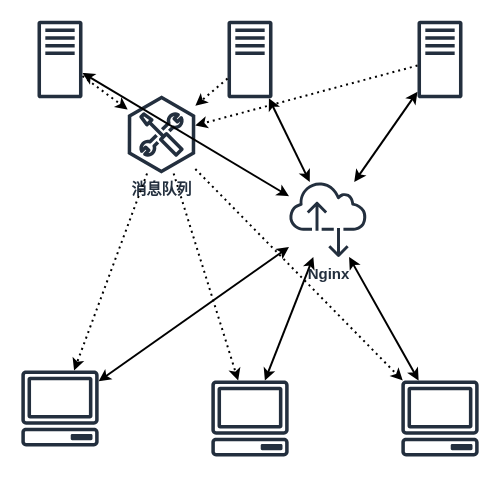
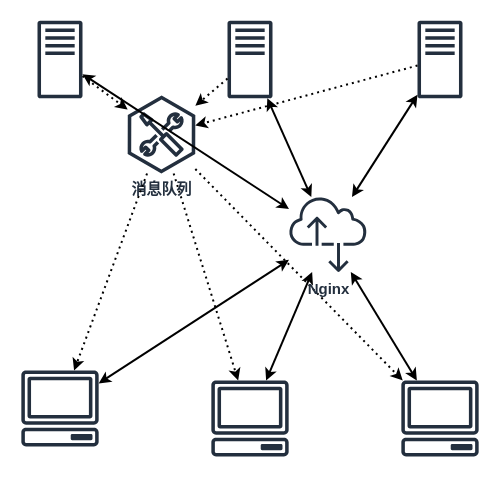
(328, 220) -> (328, 235)
